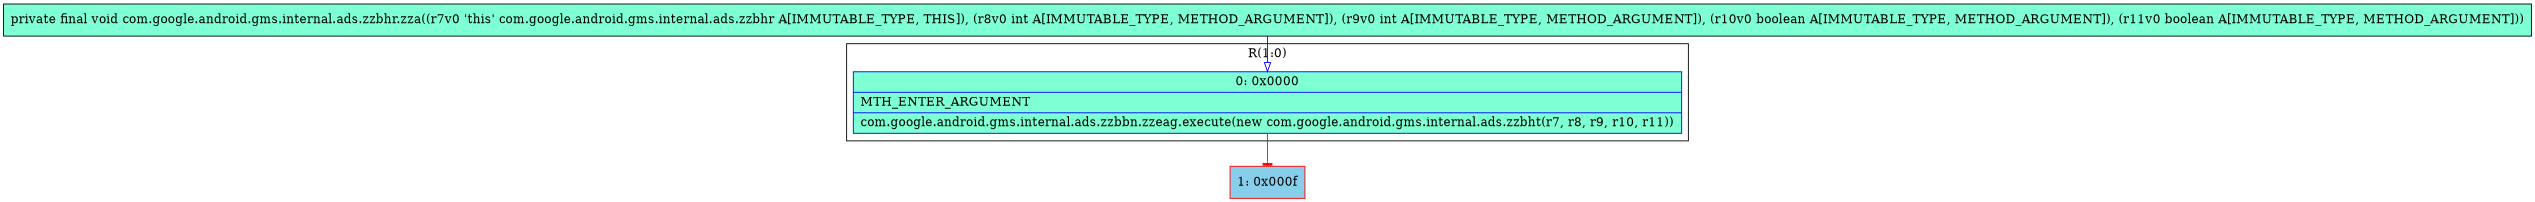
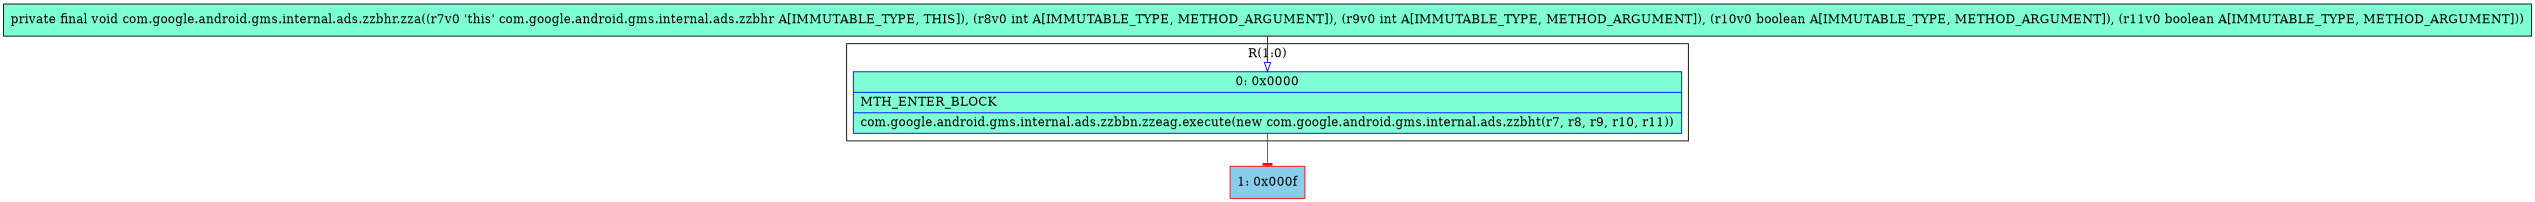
(946, 102) -> (929, 102)
